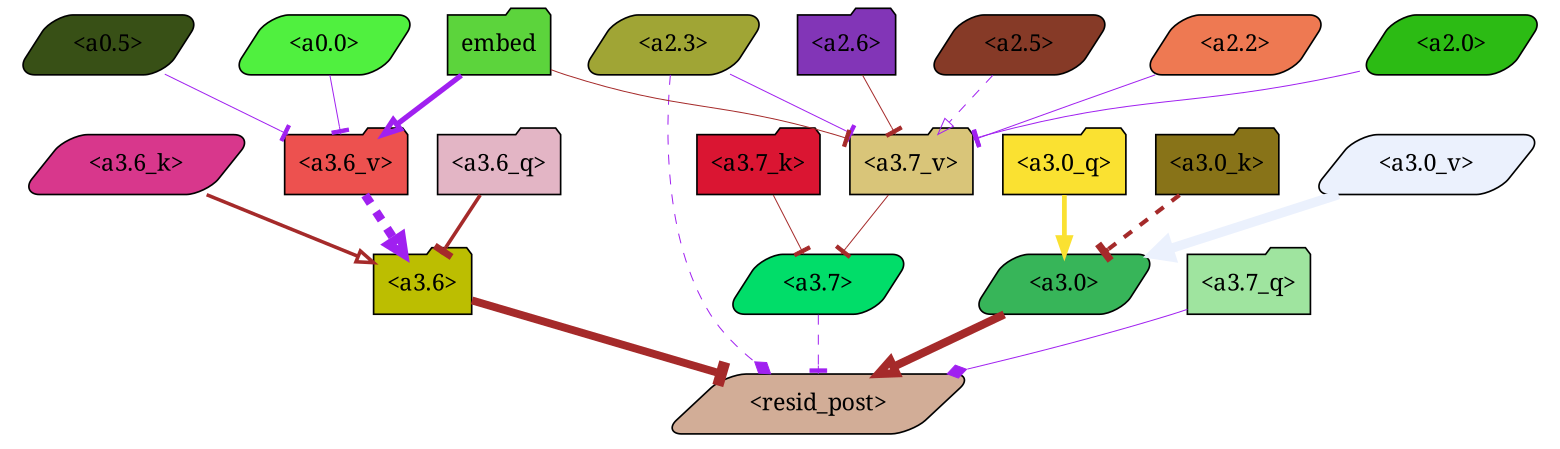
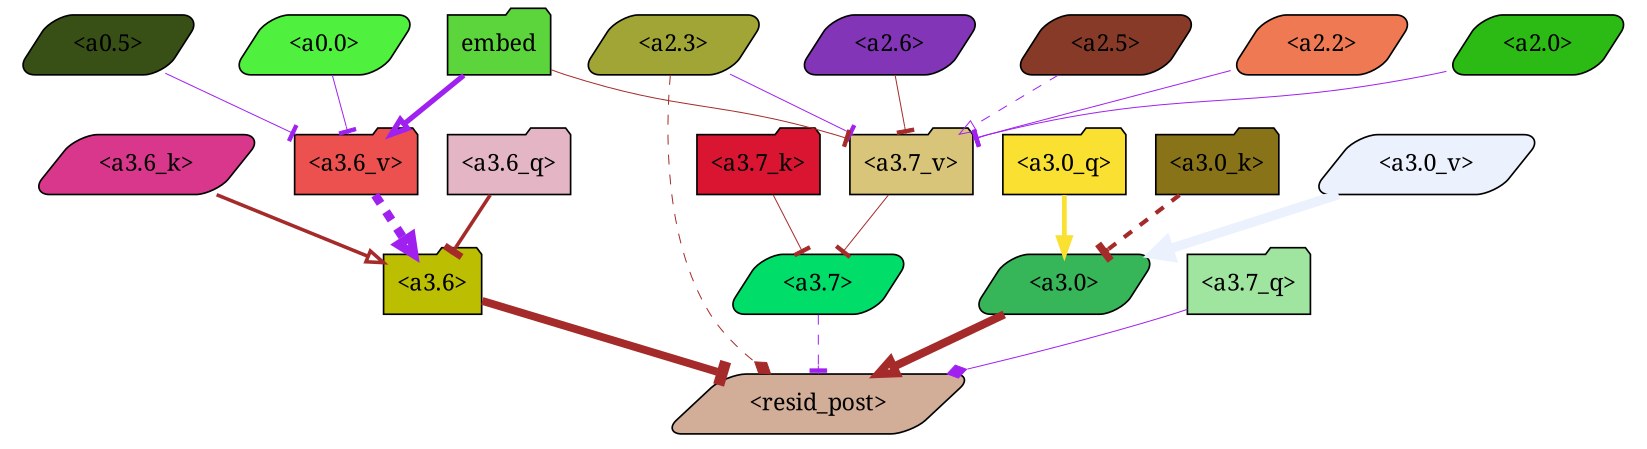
(847, 45) -> (890, 45)
(678, 230) -> (678, 230)
